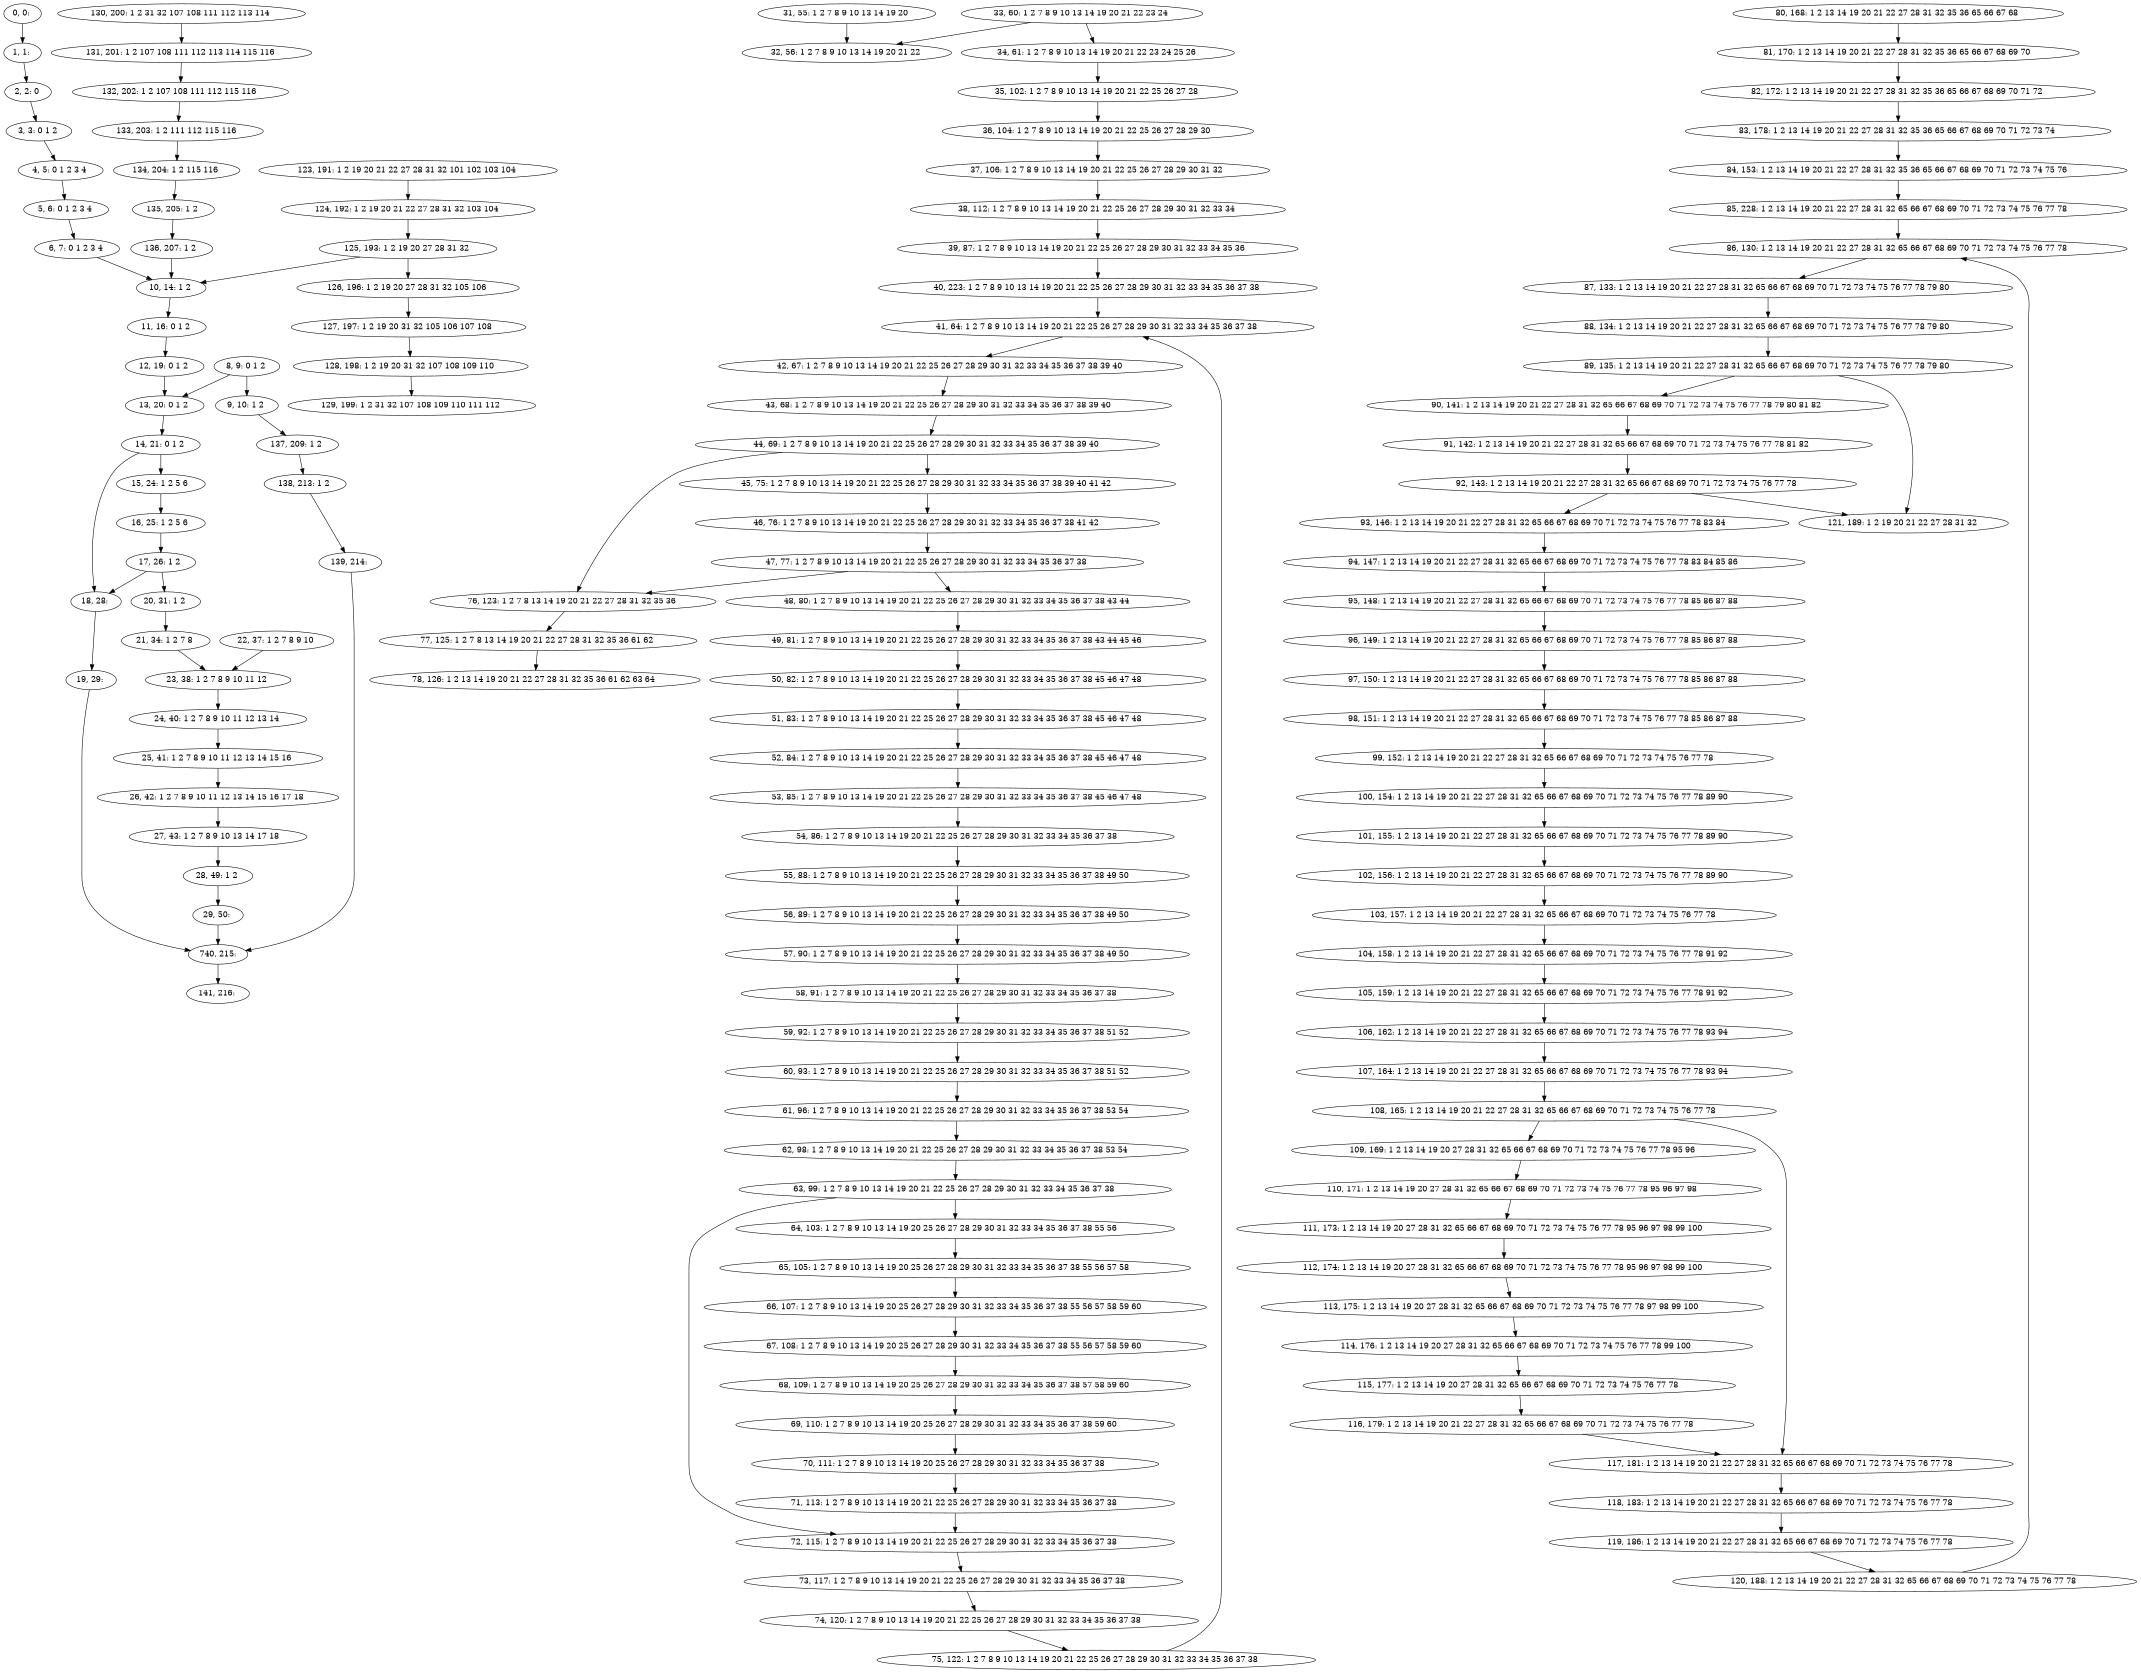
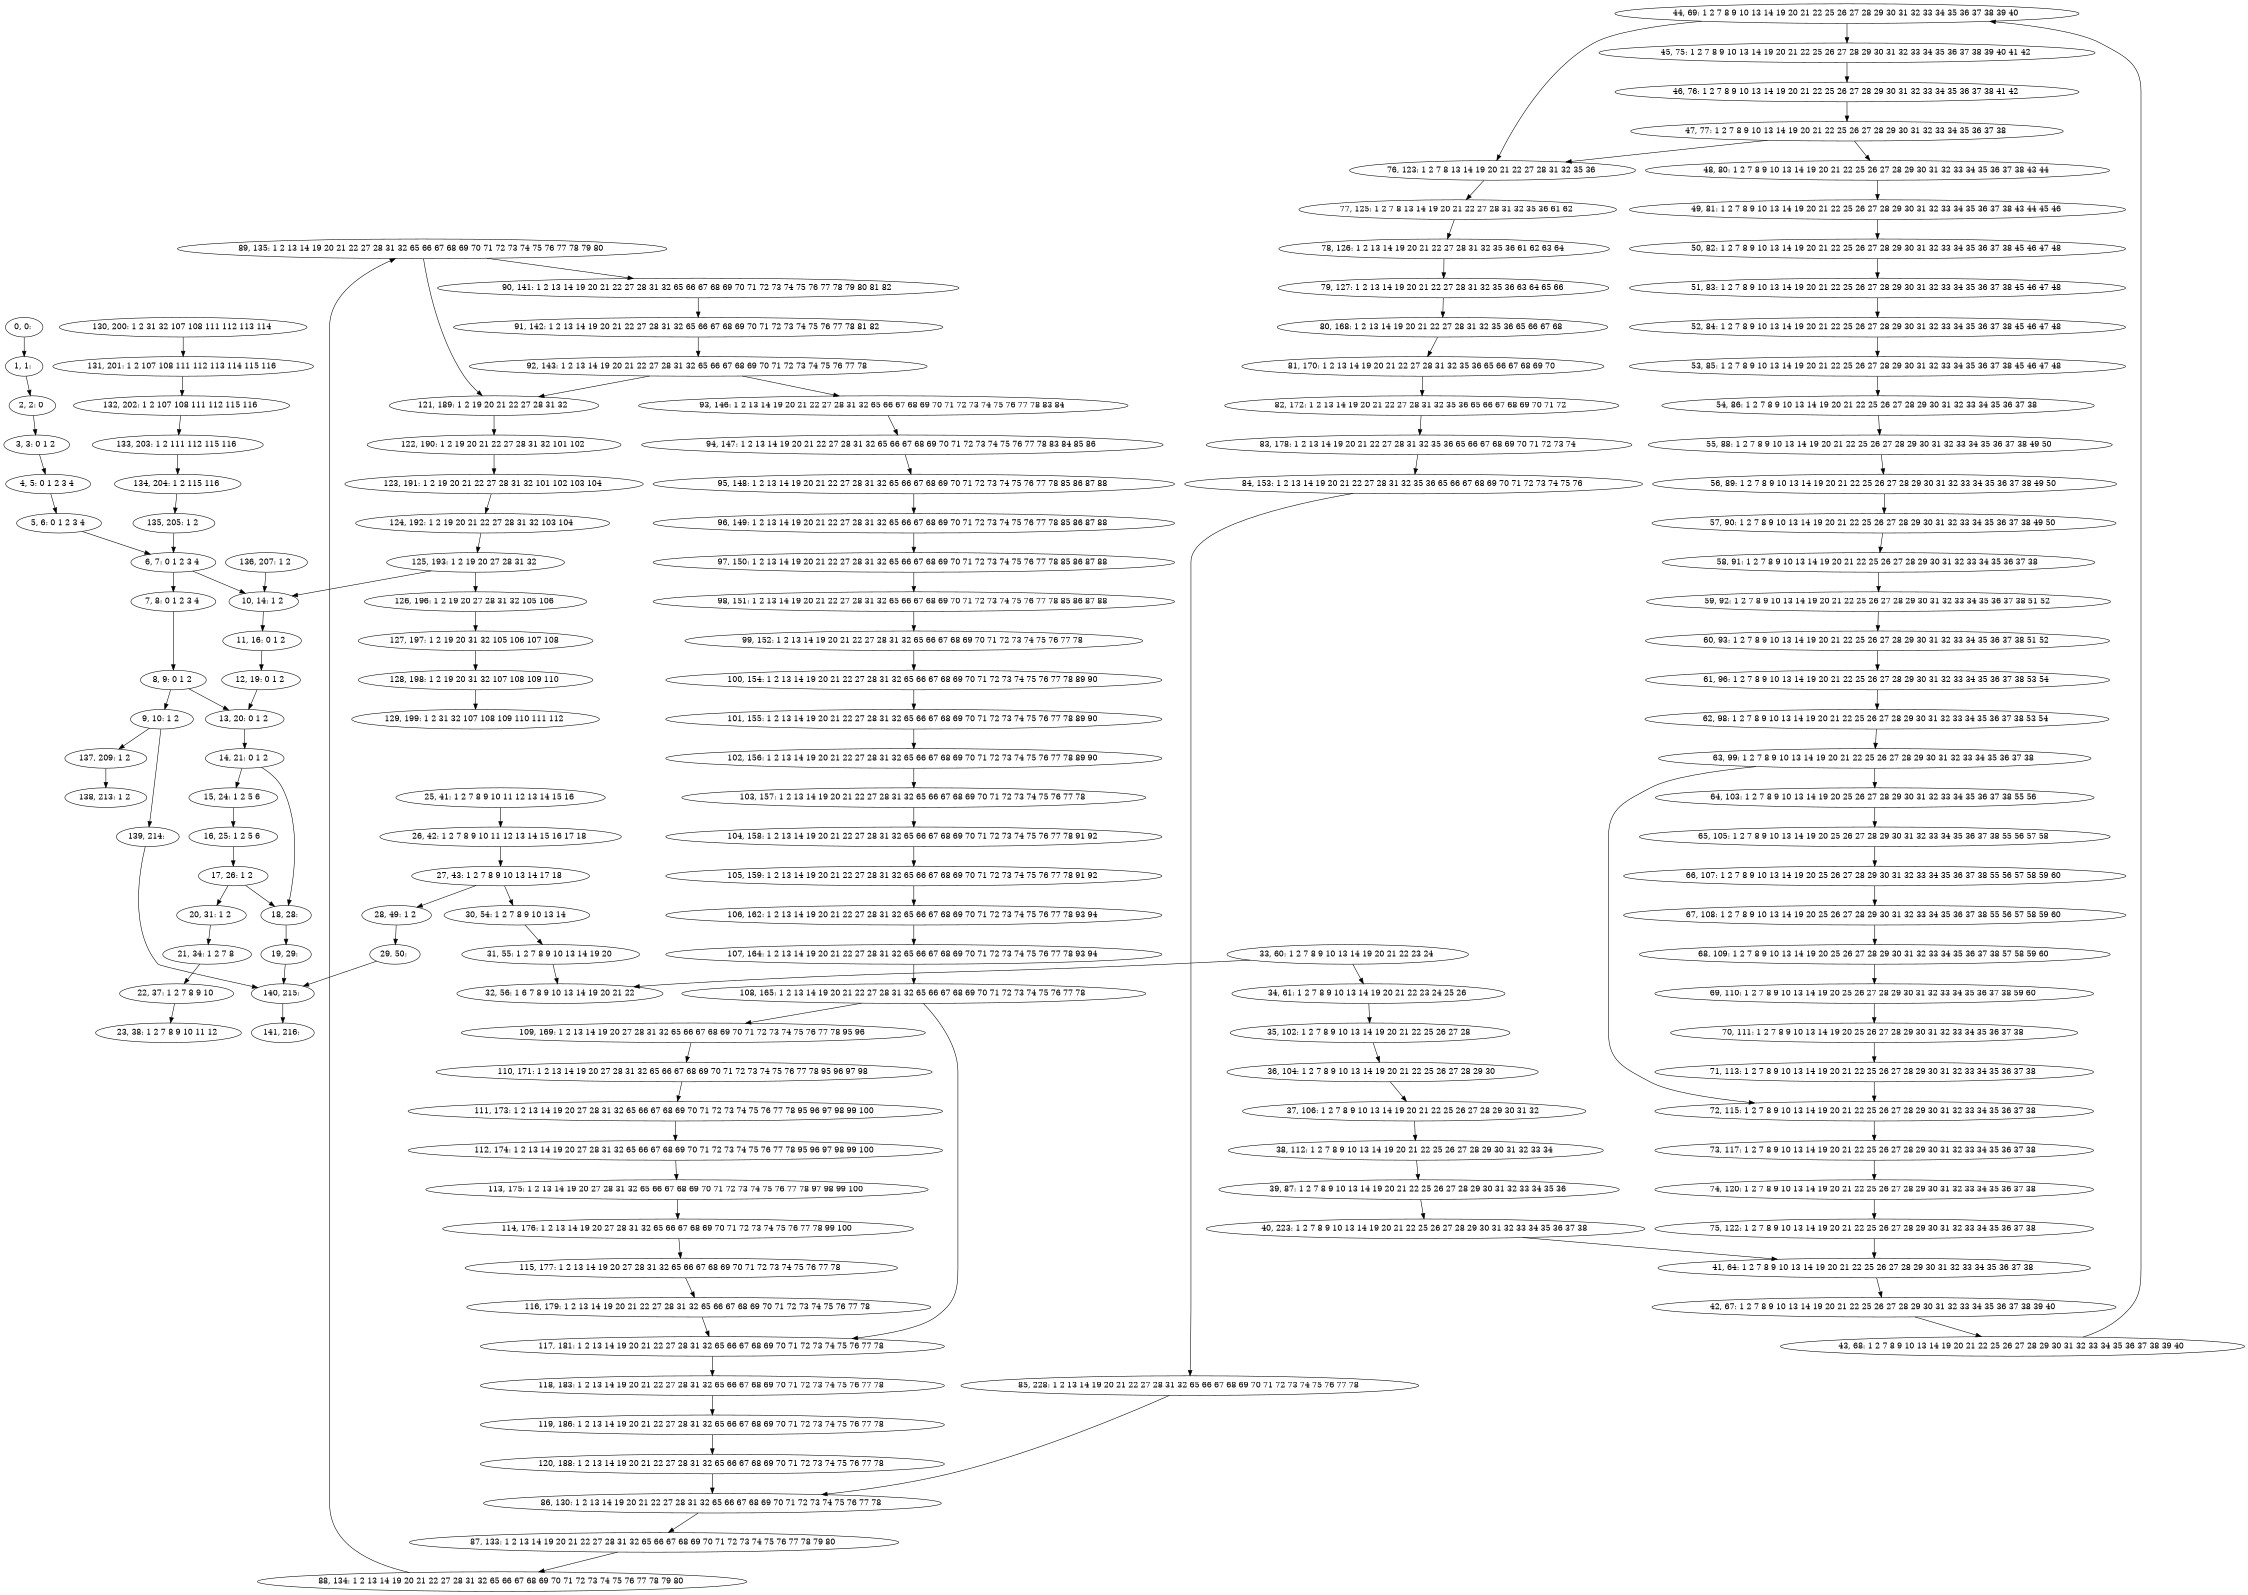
(847, 53) -> (560, 994)
(173, 227) -> (174, 540)
none -> (1444, 288)
none -> (494, 445)
(326, 521) -> (155, 775)
none -> (173, 602)
(190, 659) -> (195, 970)
(218, 719) -> none
none -> (517, 915)
(218, 954) -> (283, 994)
